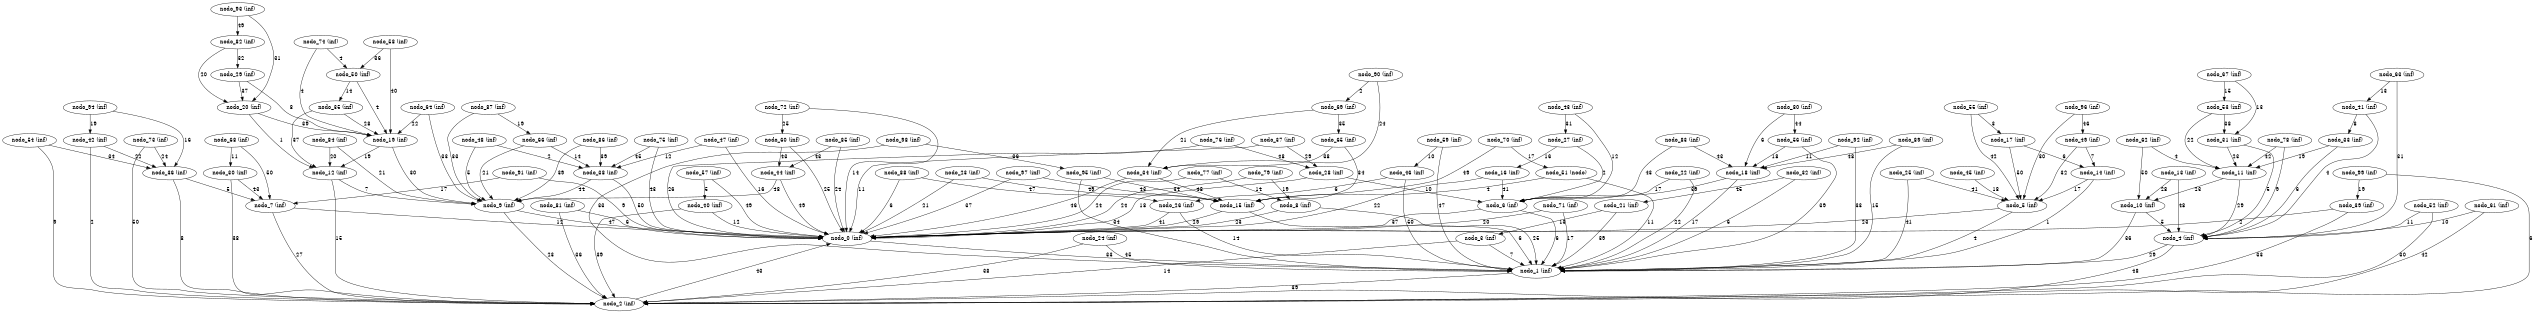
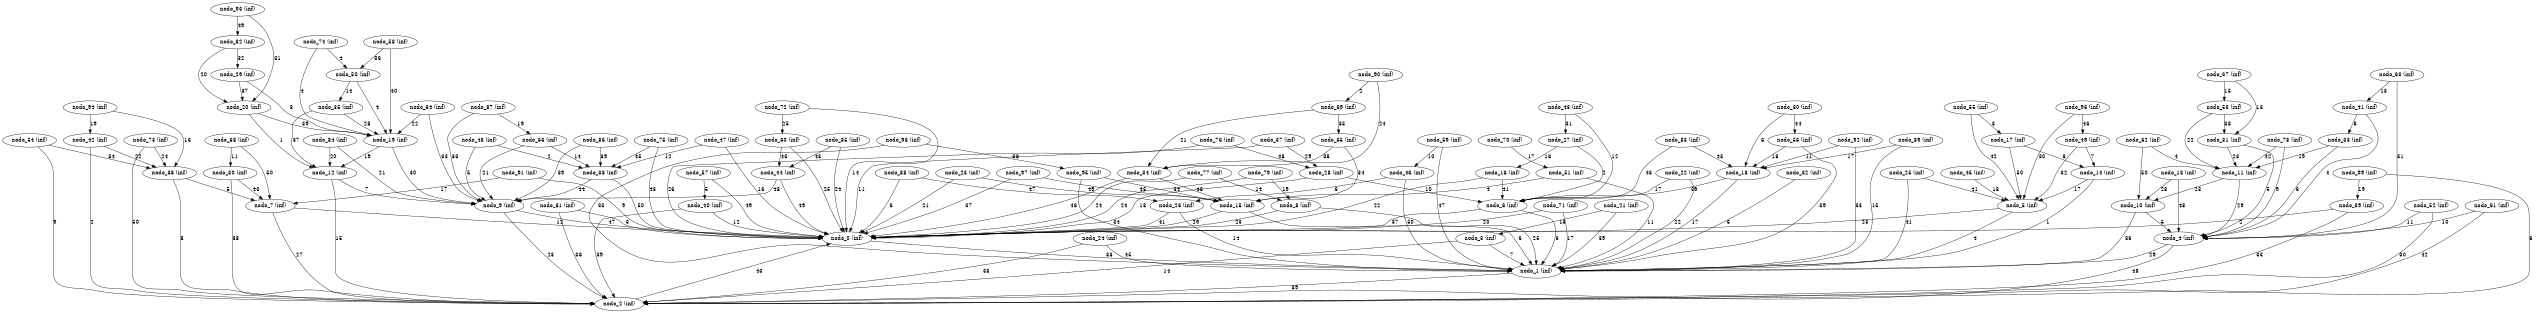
(1851, 157) -> (1851, 157)
(1566, 173) -> (1566, 173)
(1382, 189) -> none
(1716, 190) -> none
